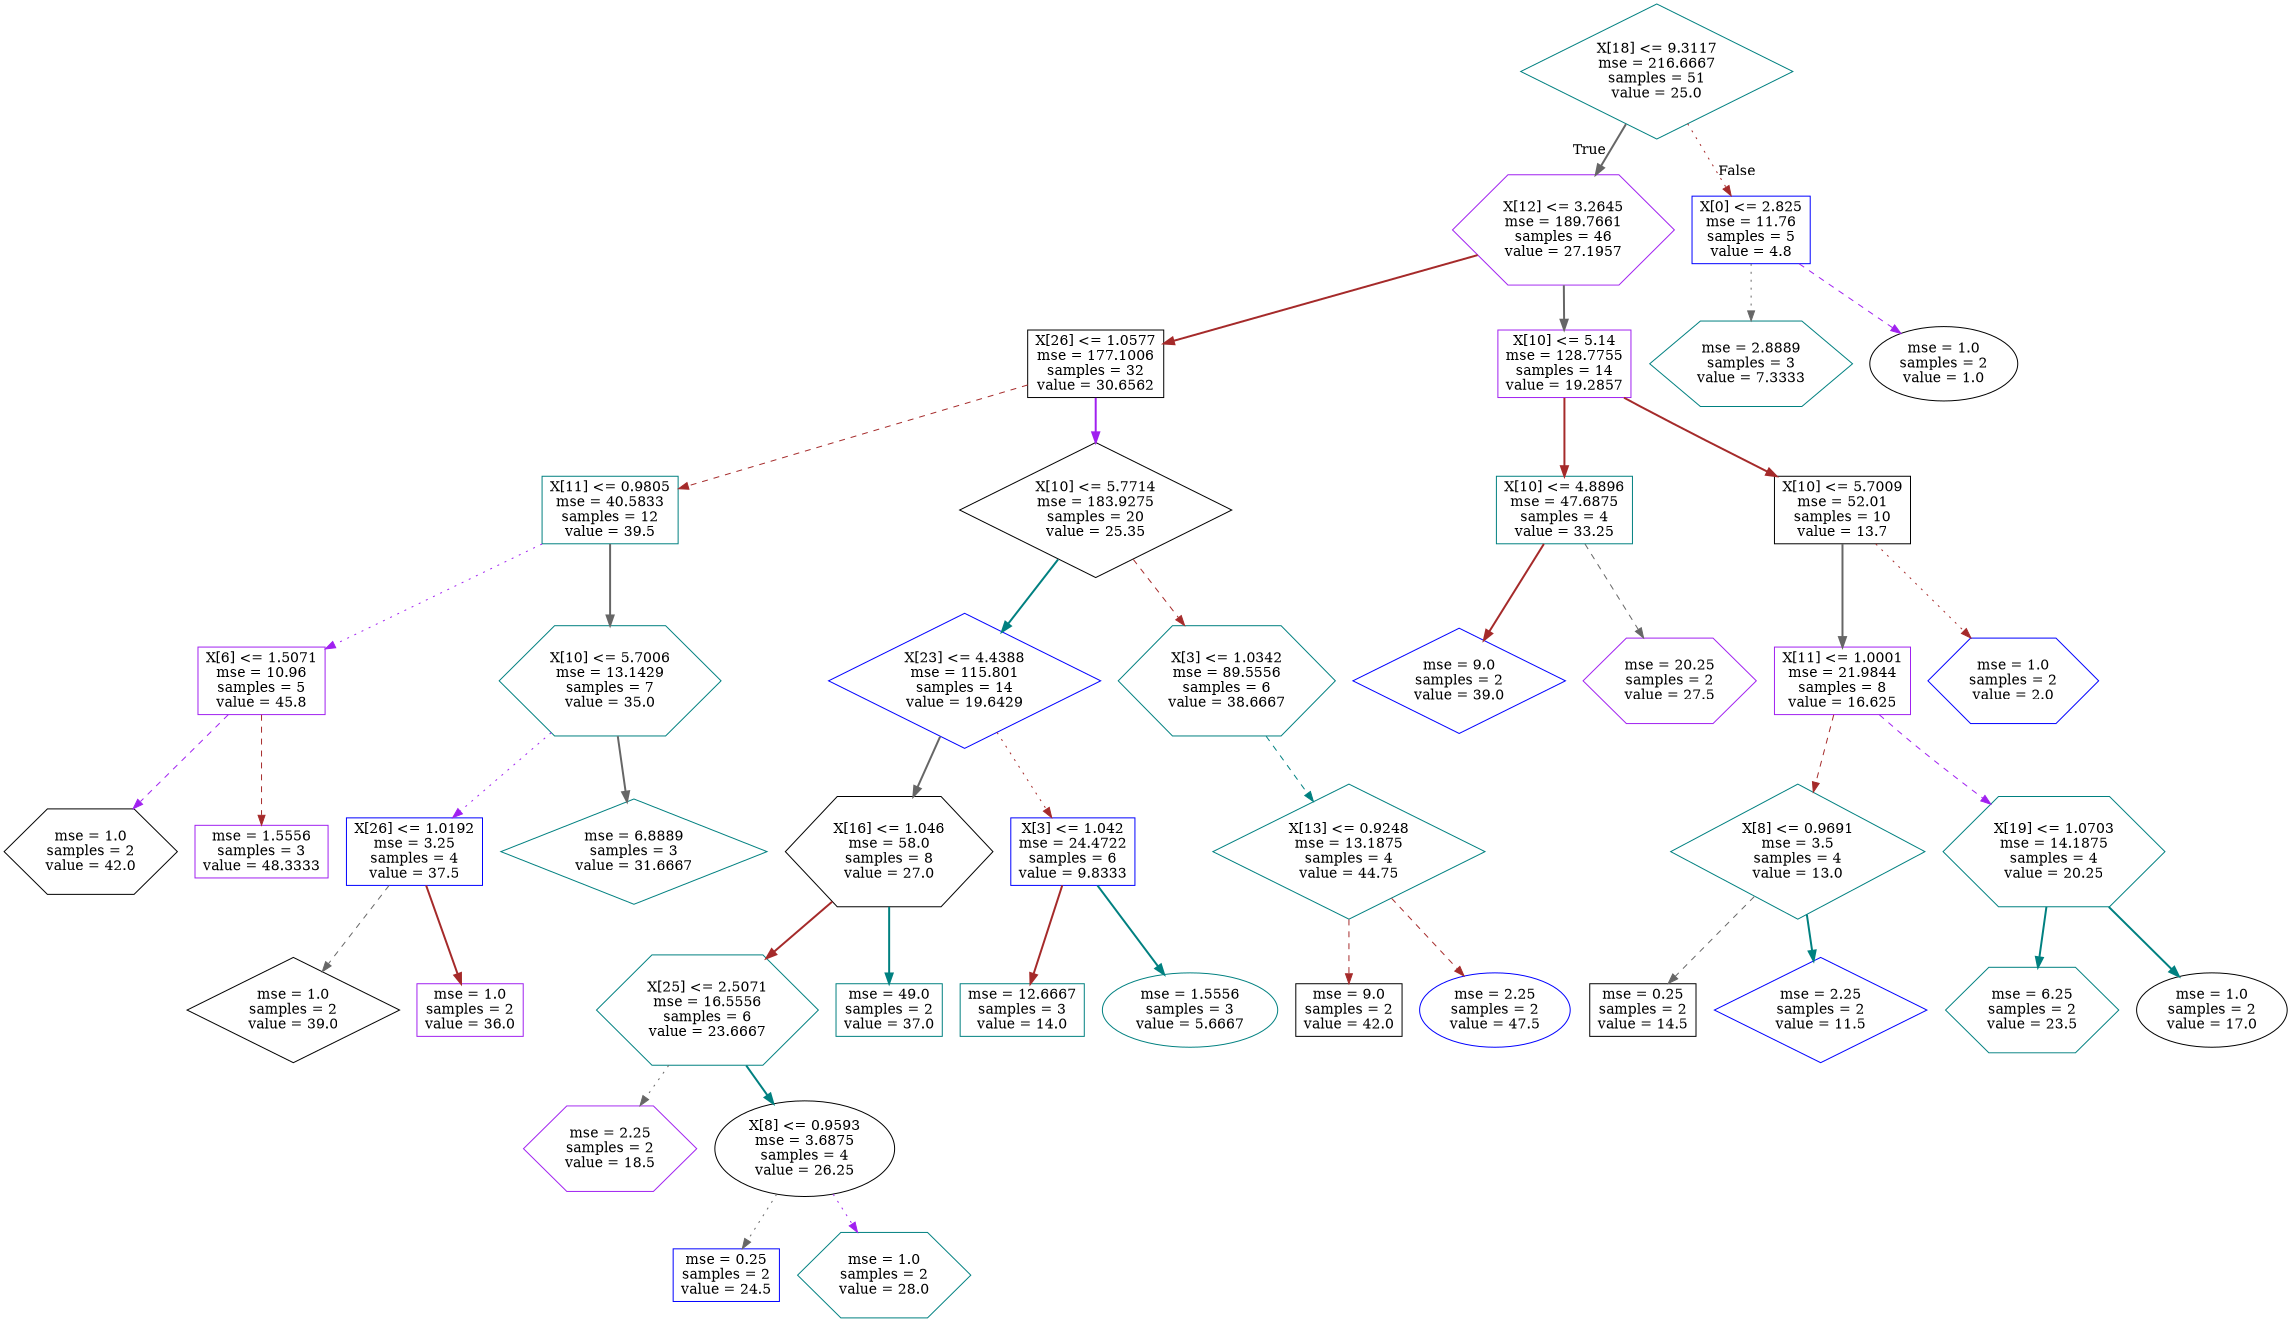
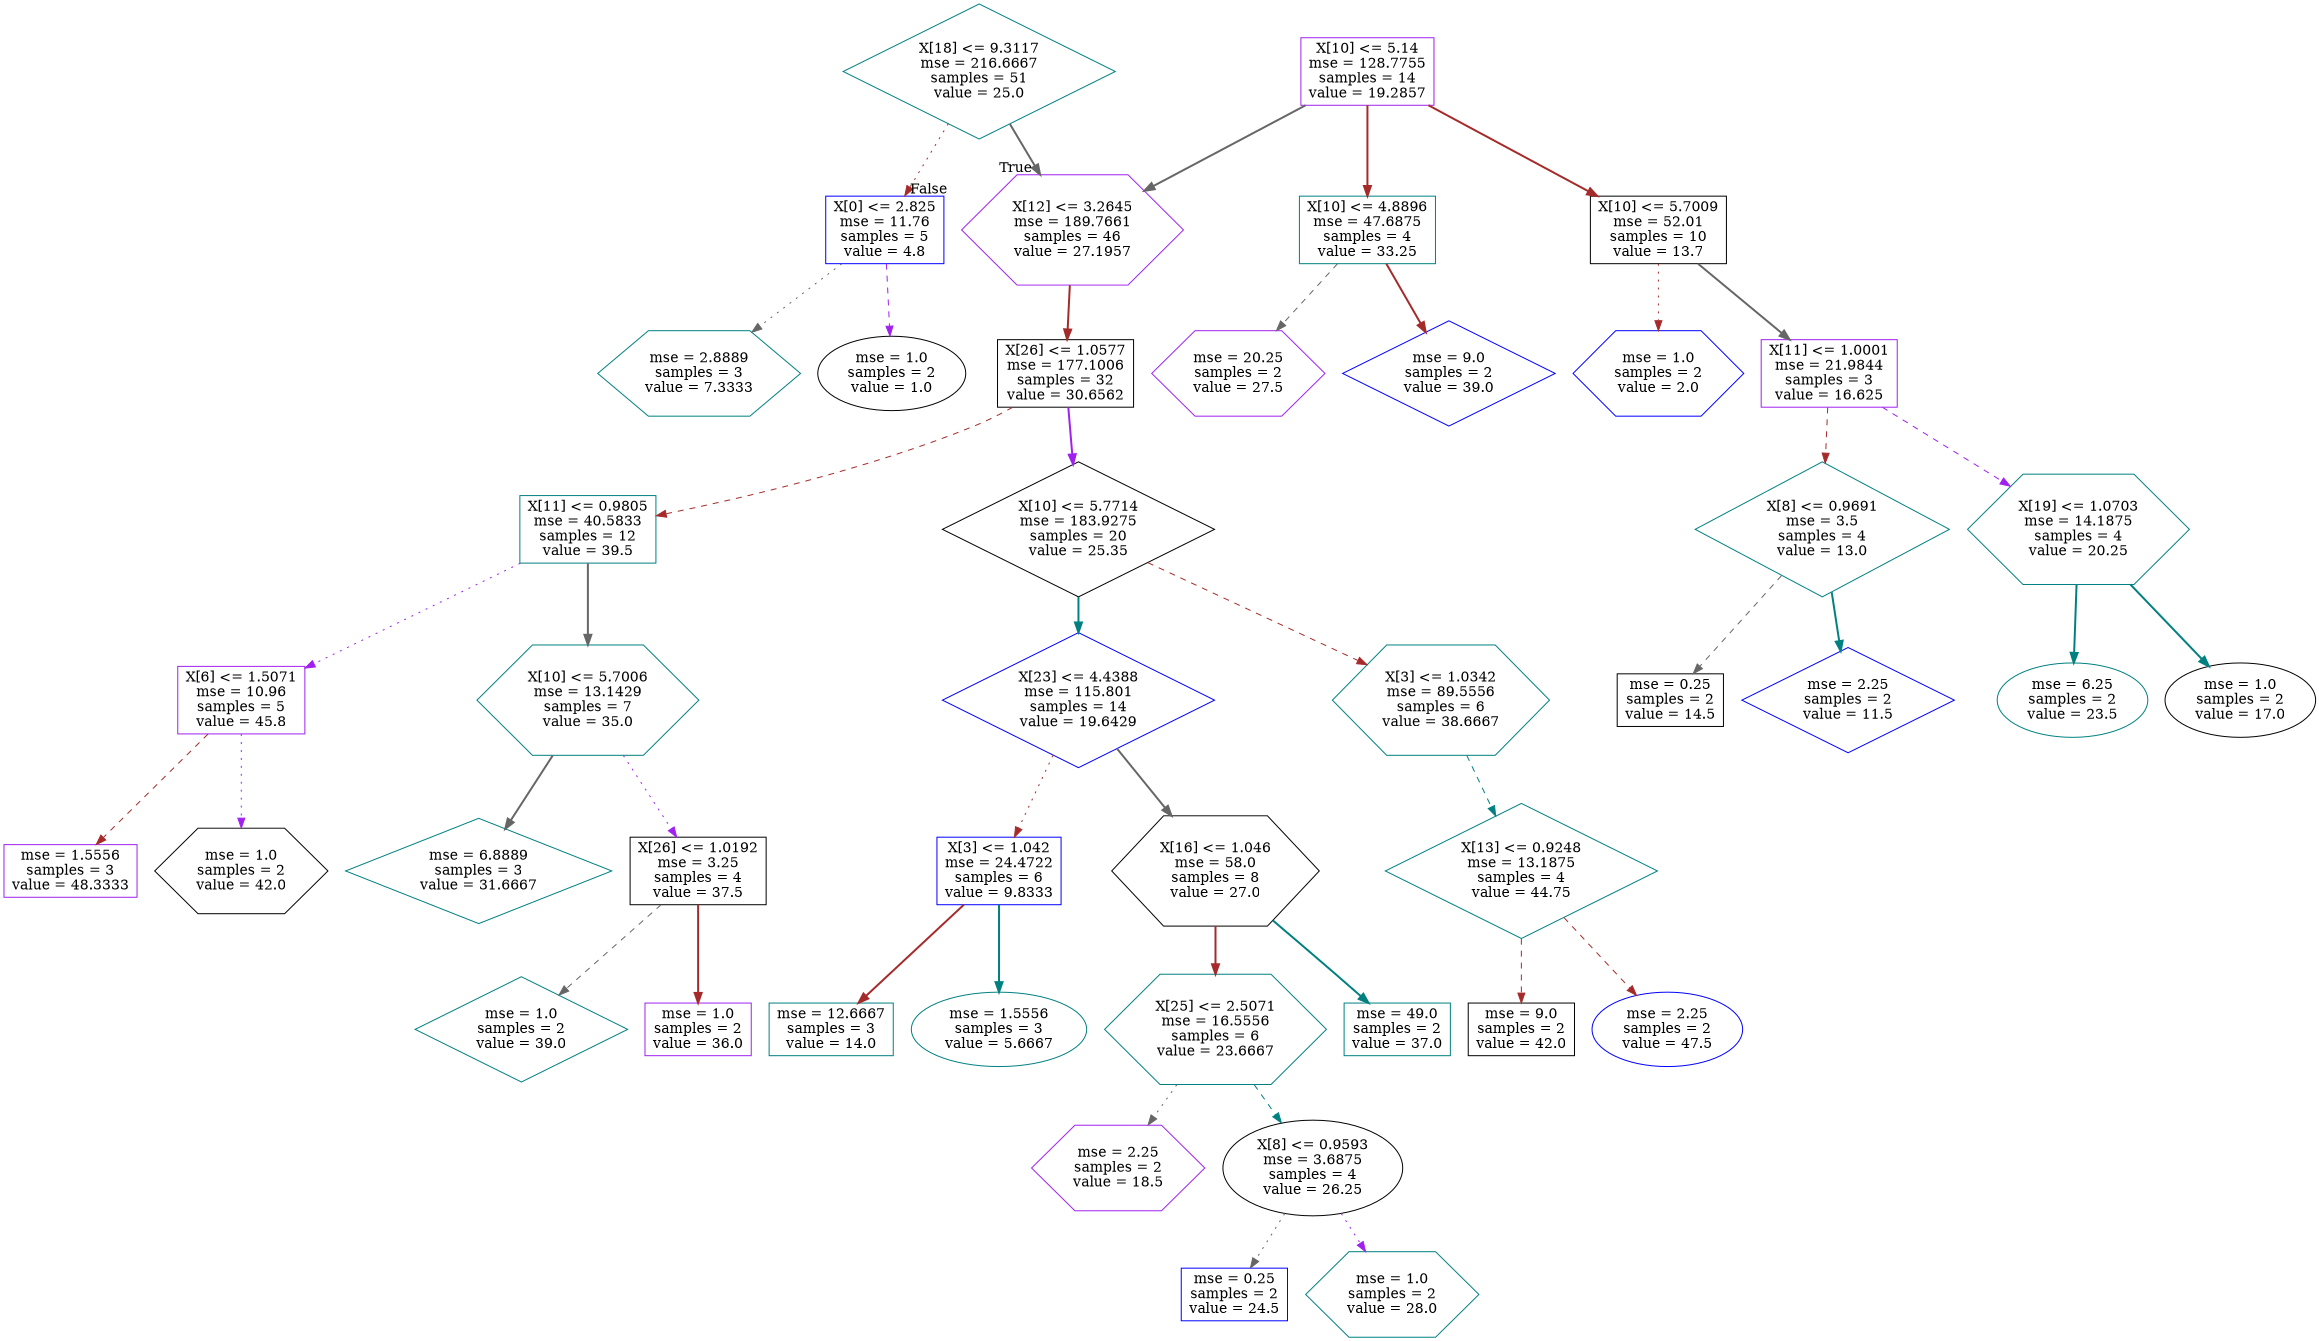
(1564, 302) -> (1229, 146)
(1843, 681) -> (1829, 373)
(184, 758) -> (241, 776)
(414, 852) -> (698, 871)
(293, 1010) -> (521, 1029)
(2032, 1010) -> (2073, 700)
(757, 1080) -> (1265, 1100)
